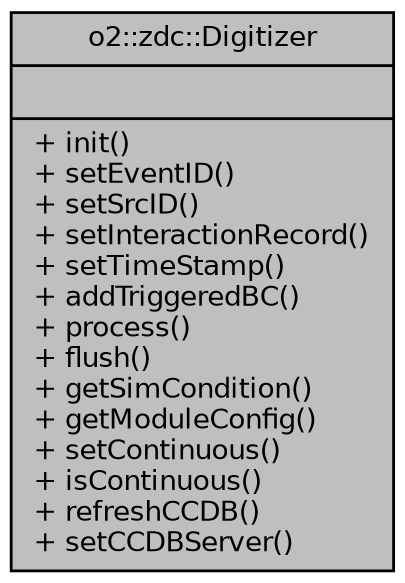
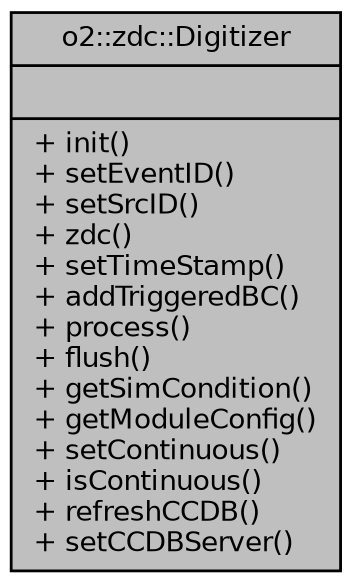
(202, 236) -> (84, 236)
